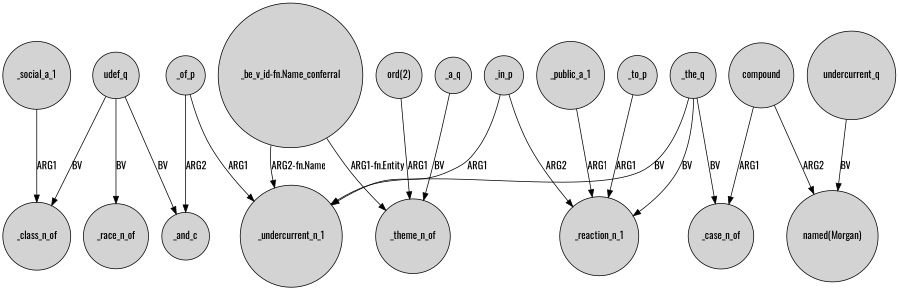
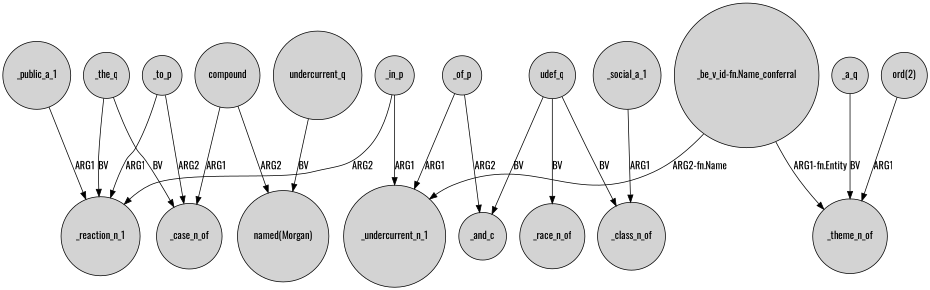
none -> (174, 146)
(533, 182) -> none
